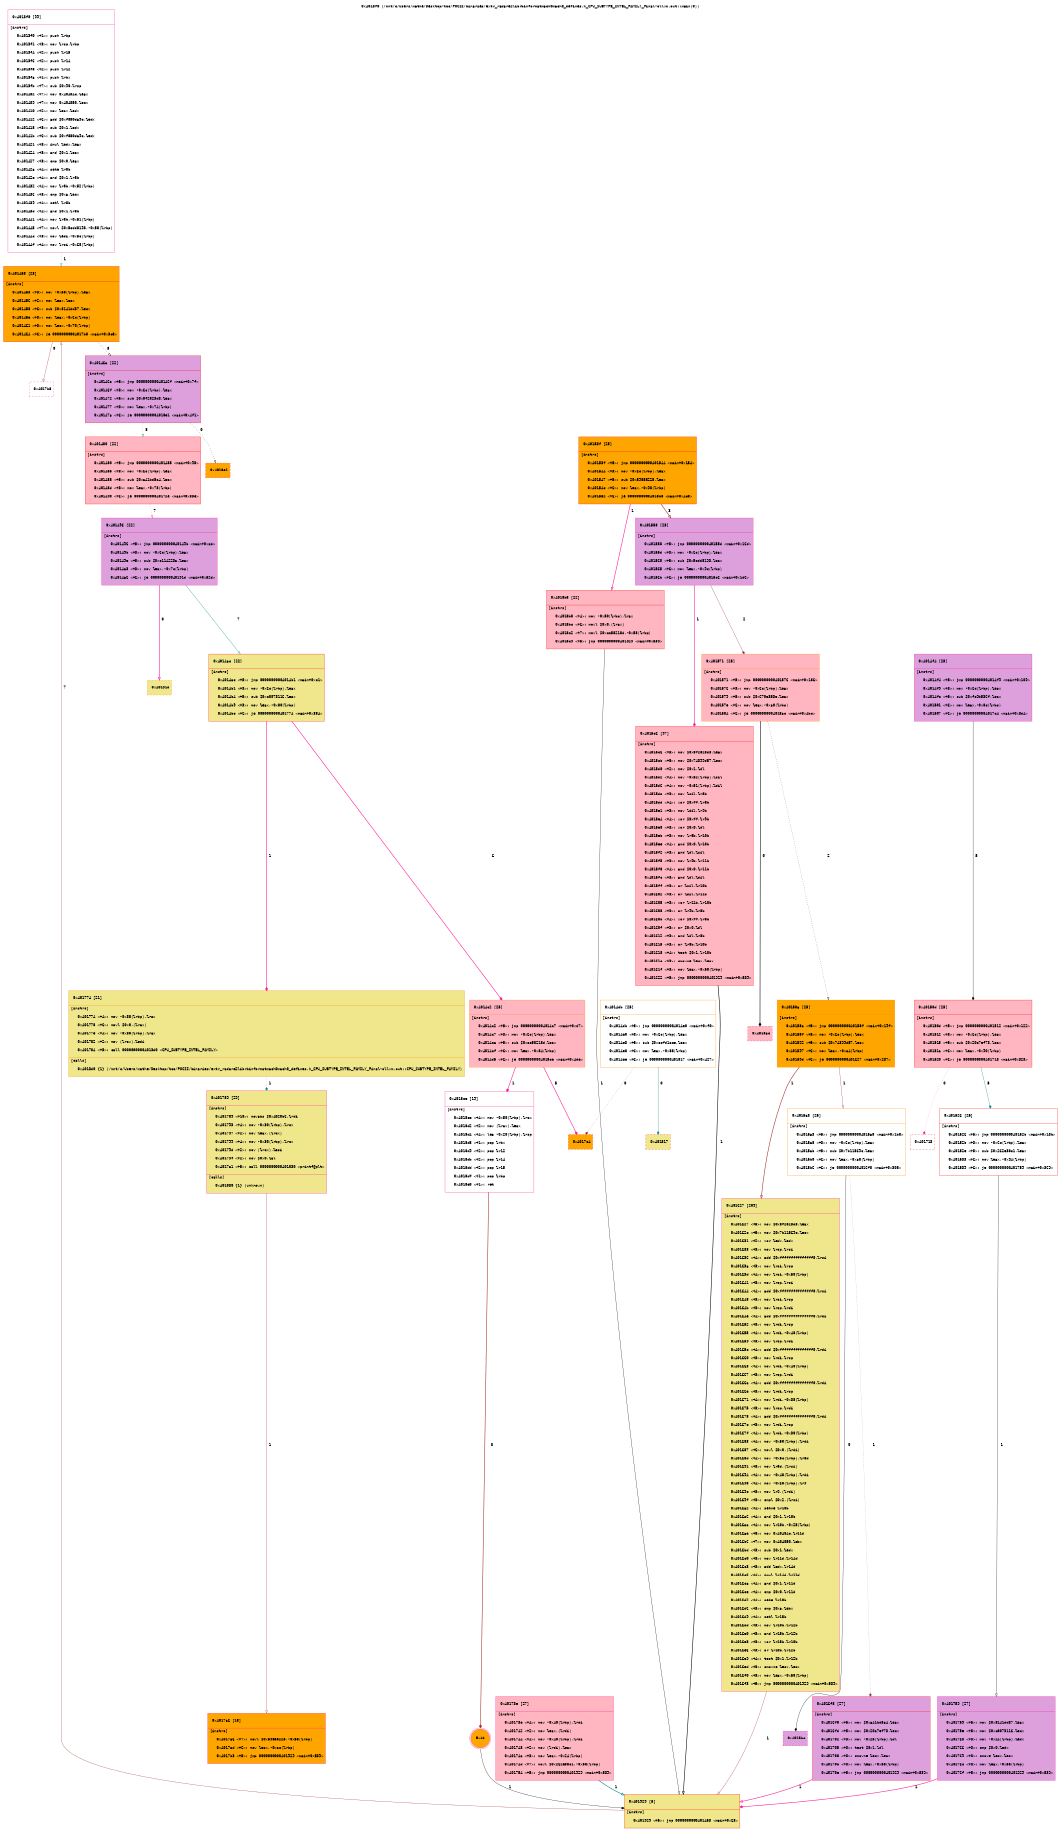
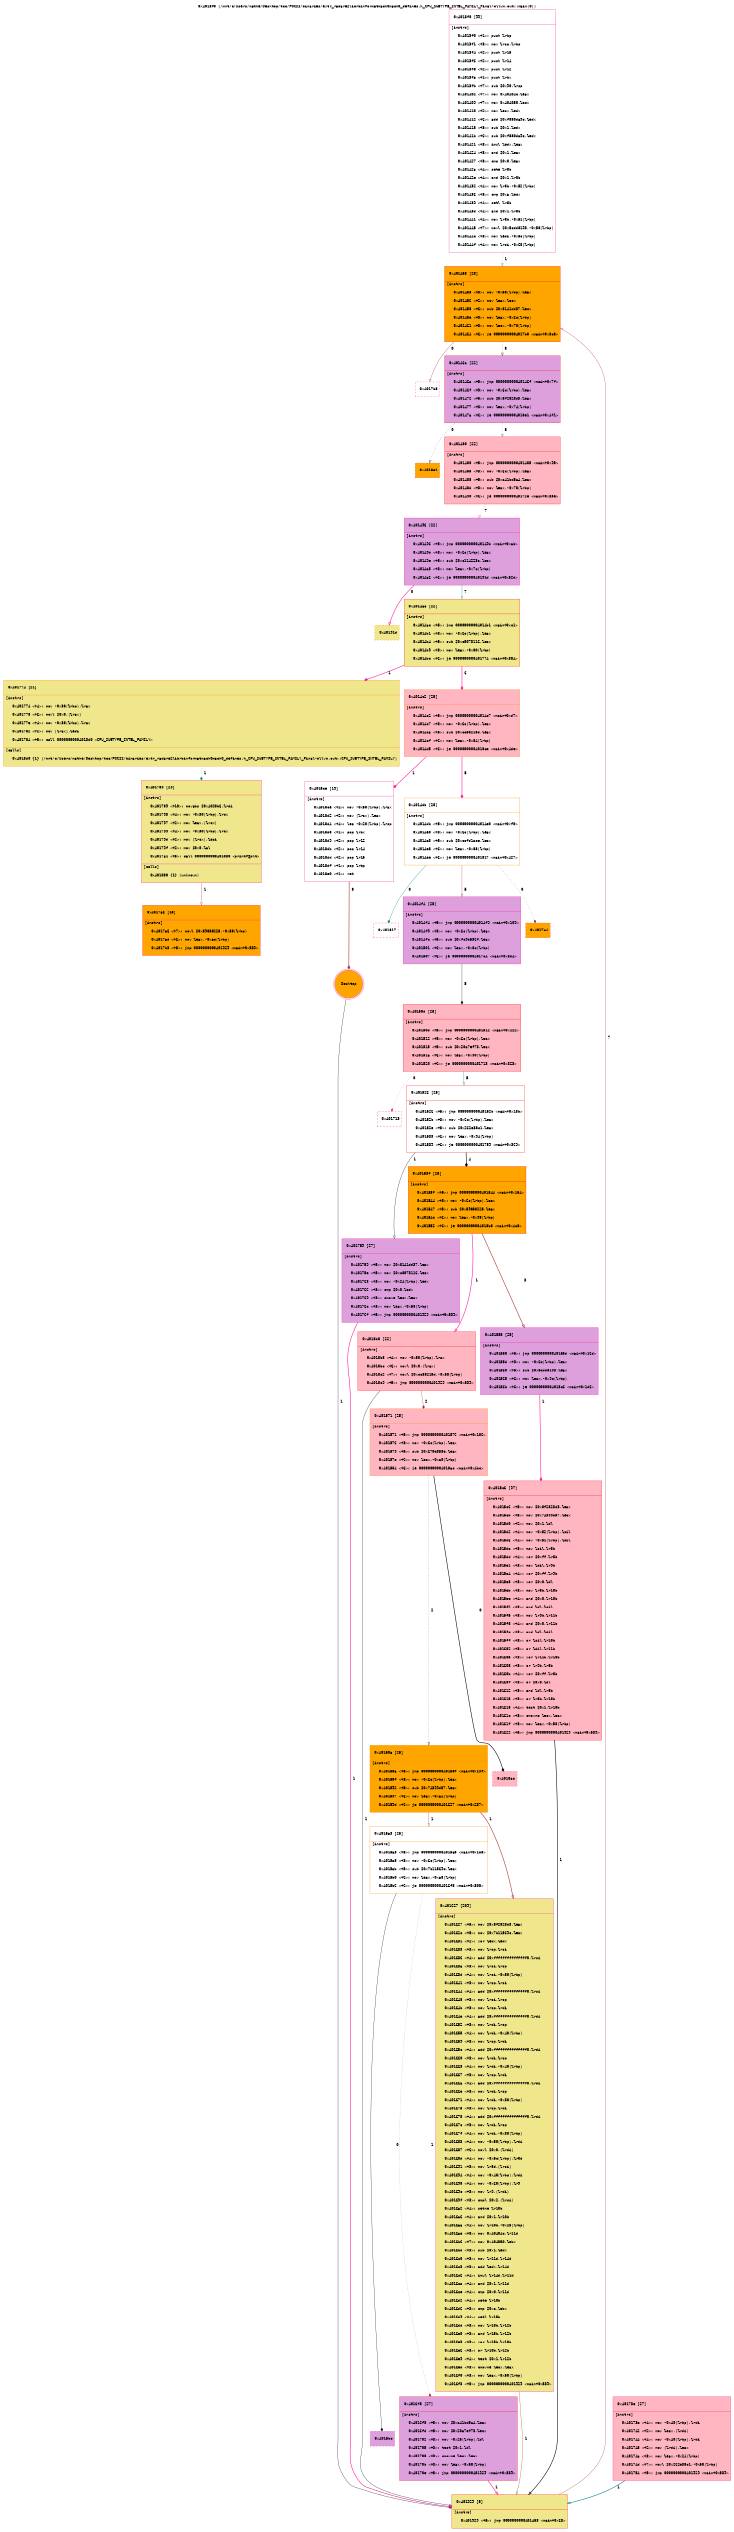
(727, 618) -> (422, 1398)
none -> (462, 880)
(985, 1086) -> (464, 1077)
(560, 1099) -> (462, 776)
(658, 1142) -> (386, 930)
none -> (466, 1158)
(480, 1738) -> (349, 984)
